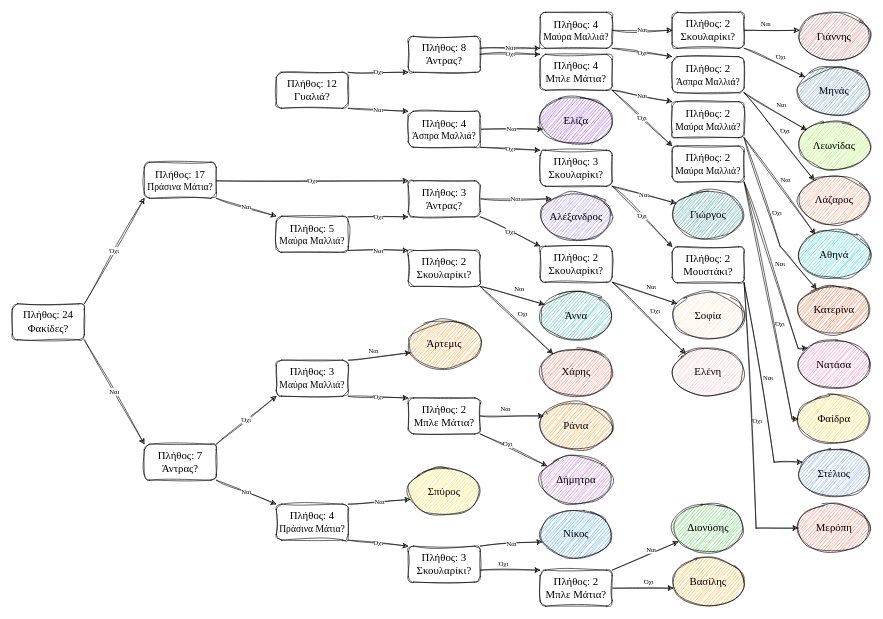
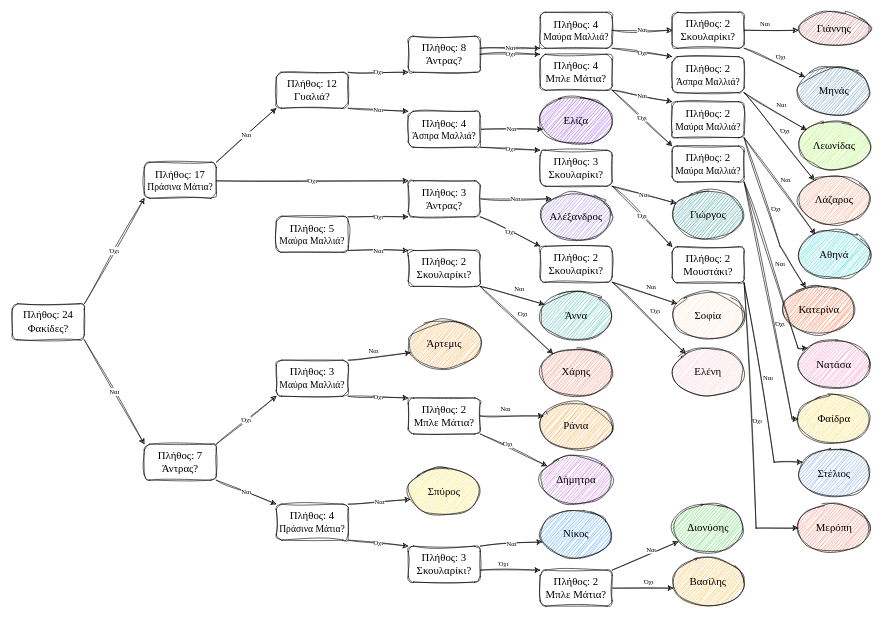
(834, 36) -> (834, 29)
(244, 207) -> (245, 137)
(834, 310) -> (819, 310)
